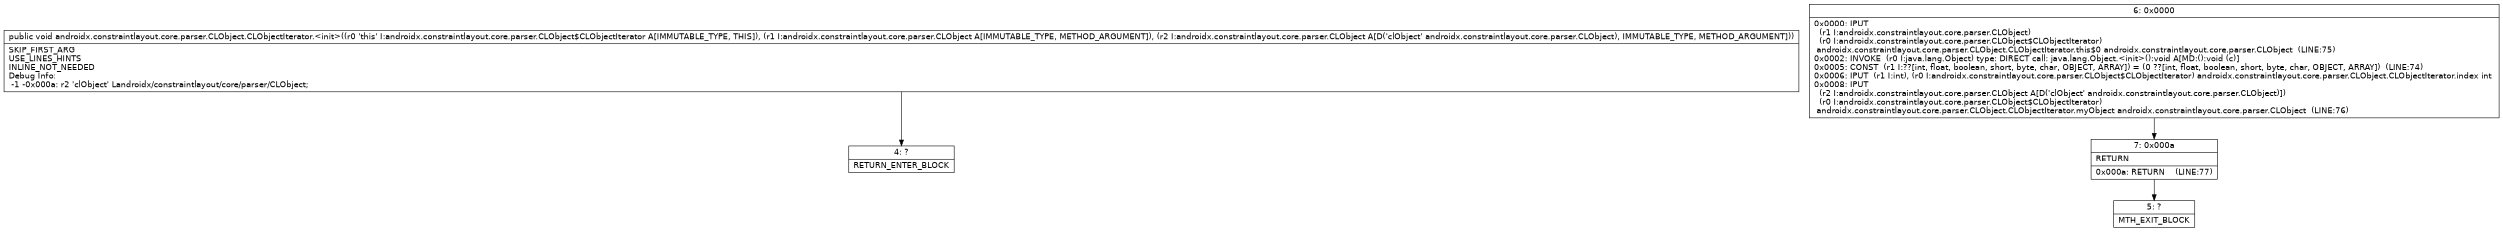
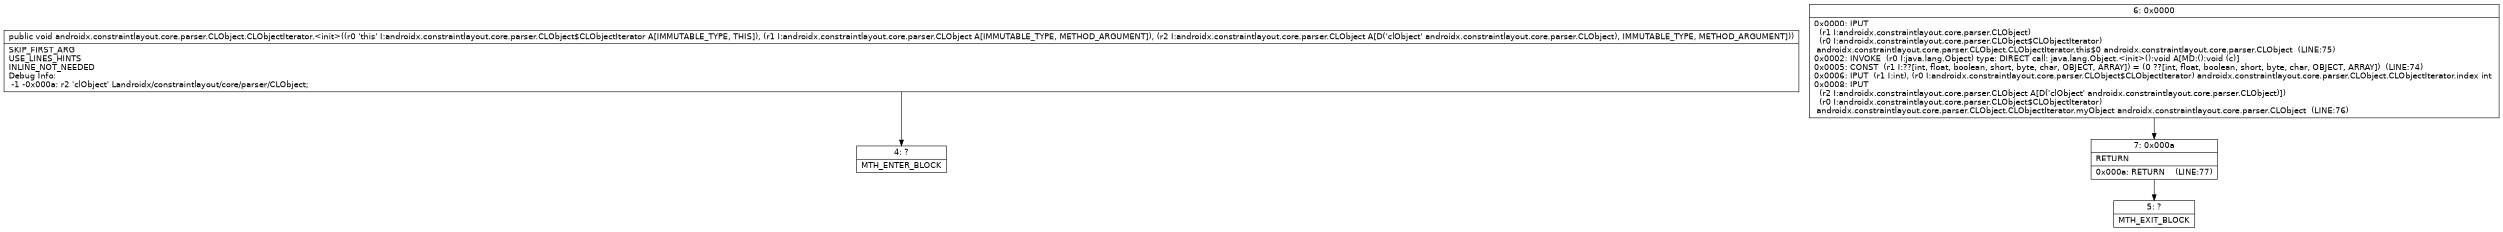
(901, 166) -> (901, 166)
